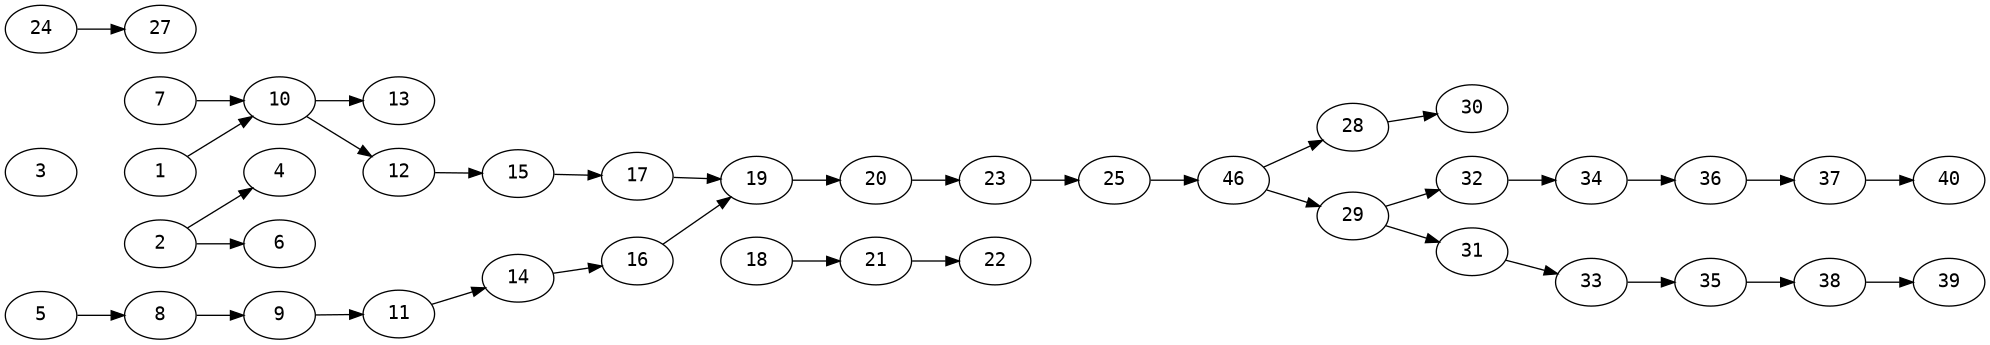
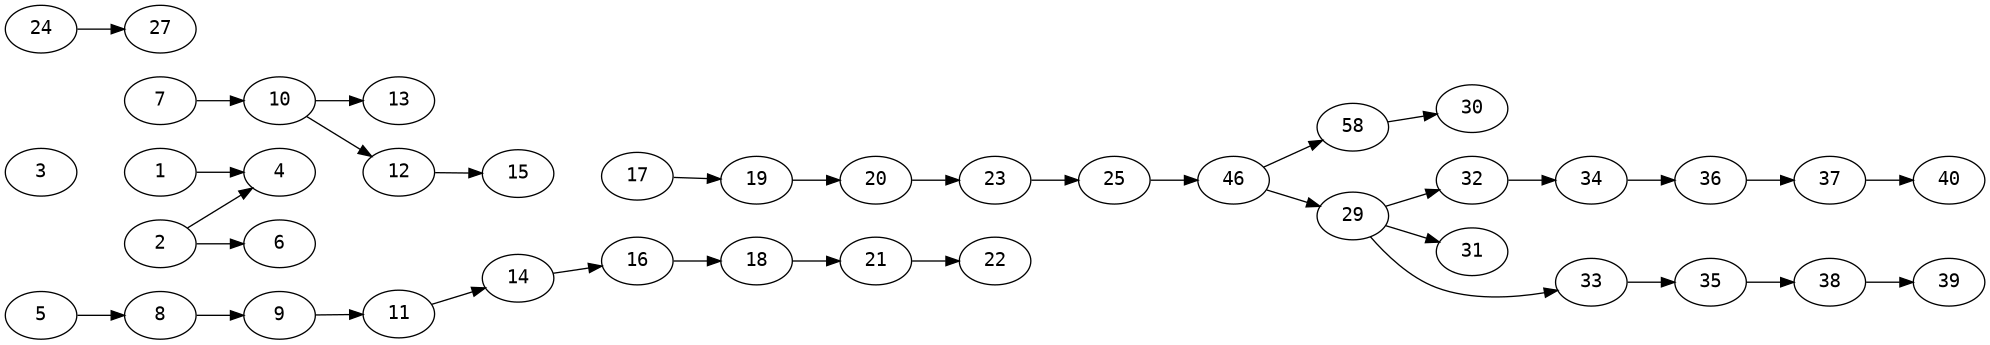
(1353, 127) -> (1353, 127)
(214, 140) -> (213, 172)
(571, 175) -> none
(691, 225) -> (690, 261)
(1525, 265) -> (1448, 291)
